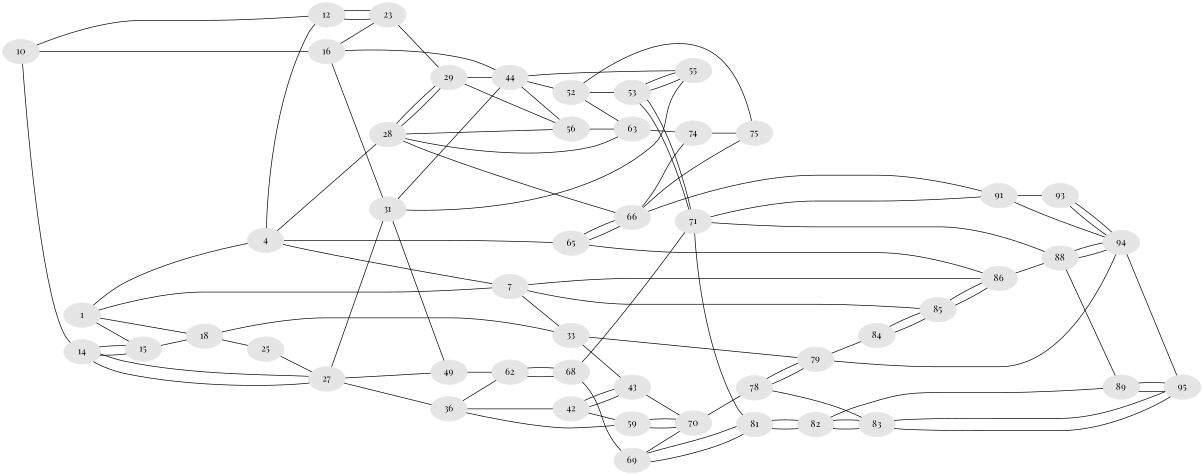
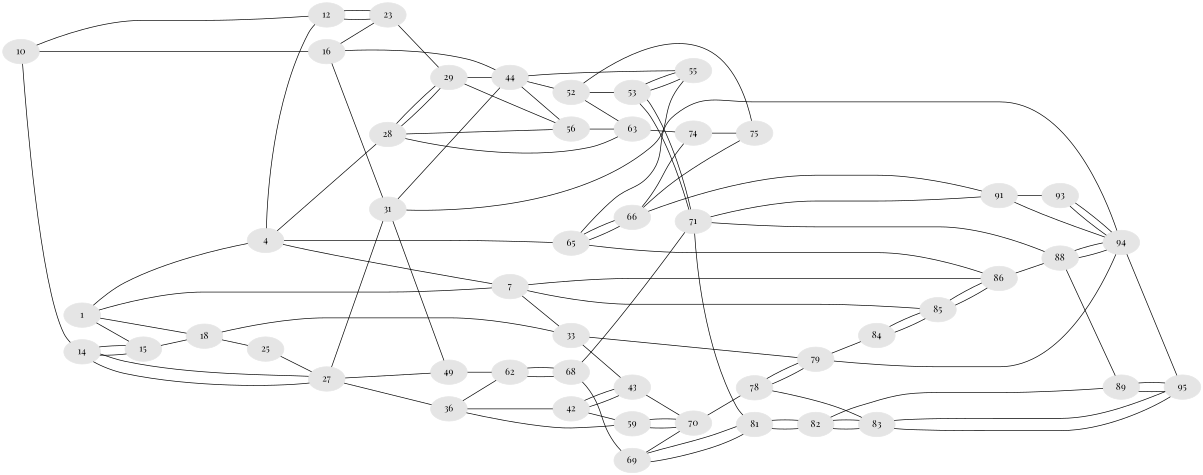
none -> (849, 102)
(509, 179) -> none
